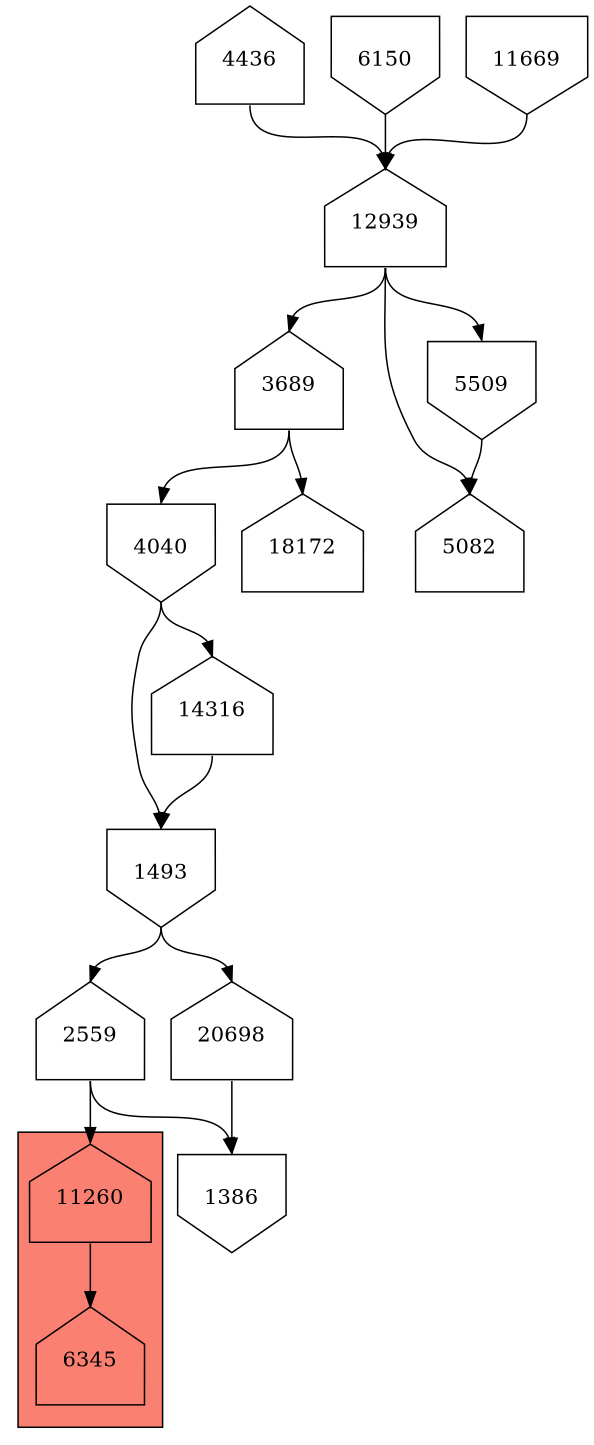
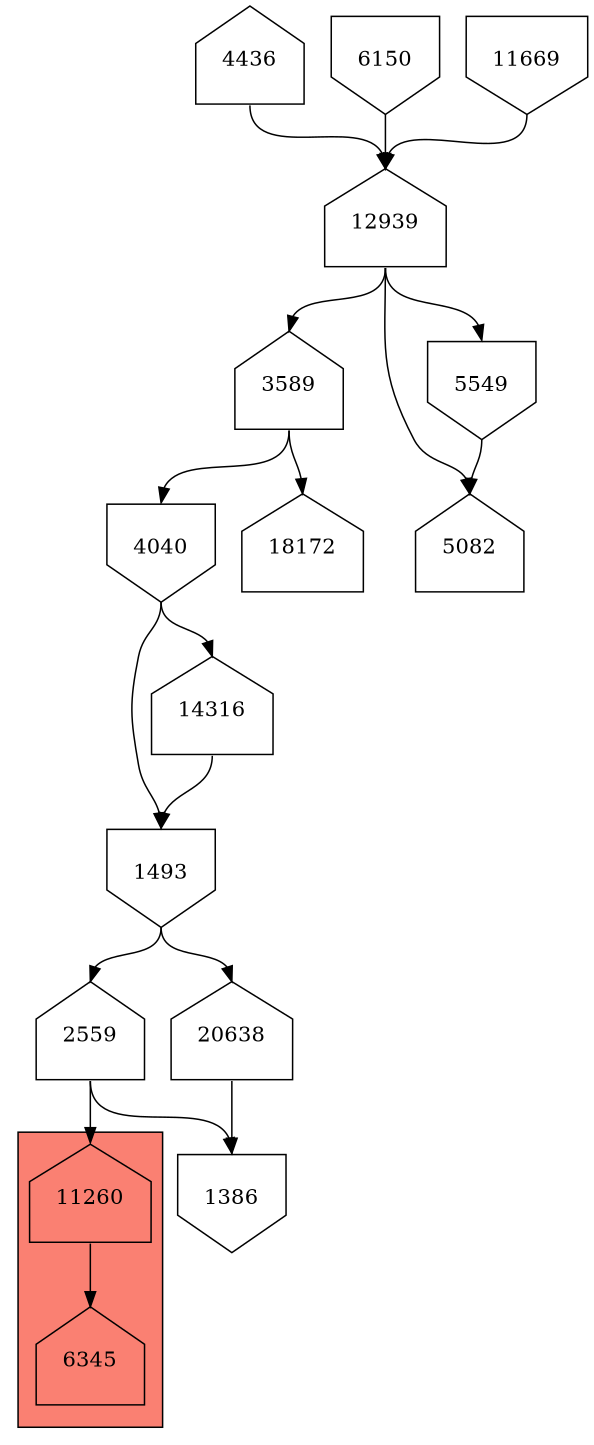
(289, 385) -> (289, 385)
(482, 385) -> (482, 385)
(232, 1036) -> (232, 1036)
